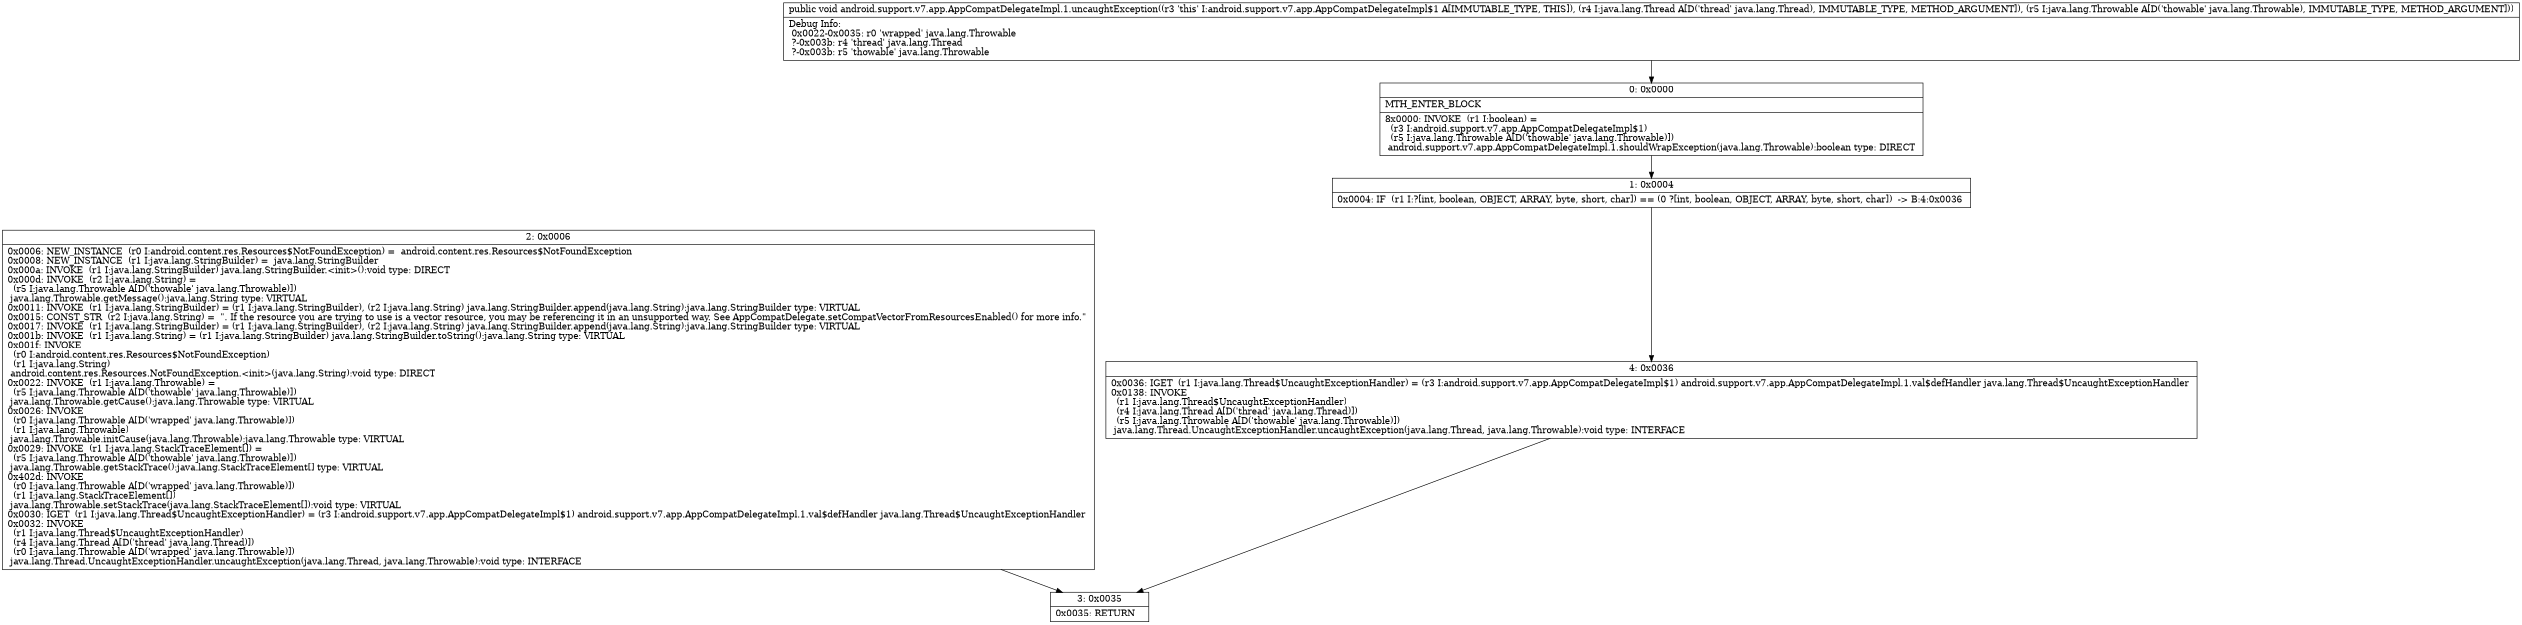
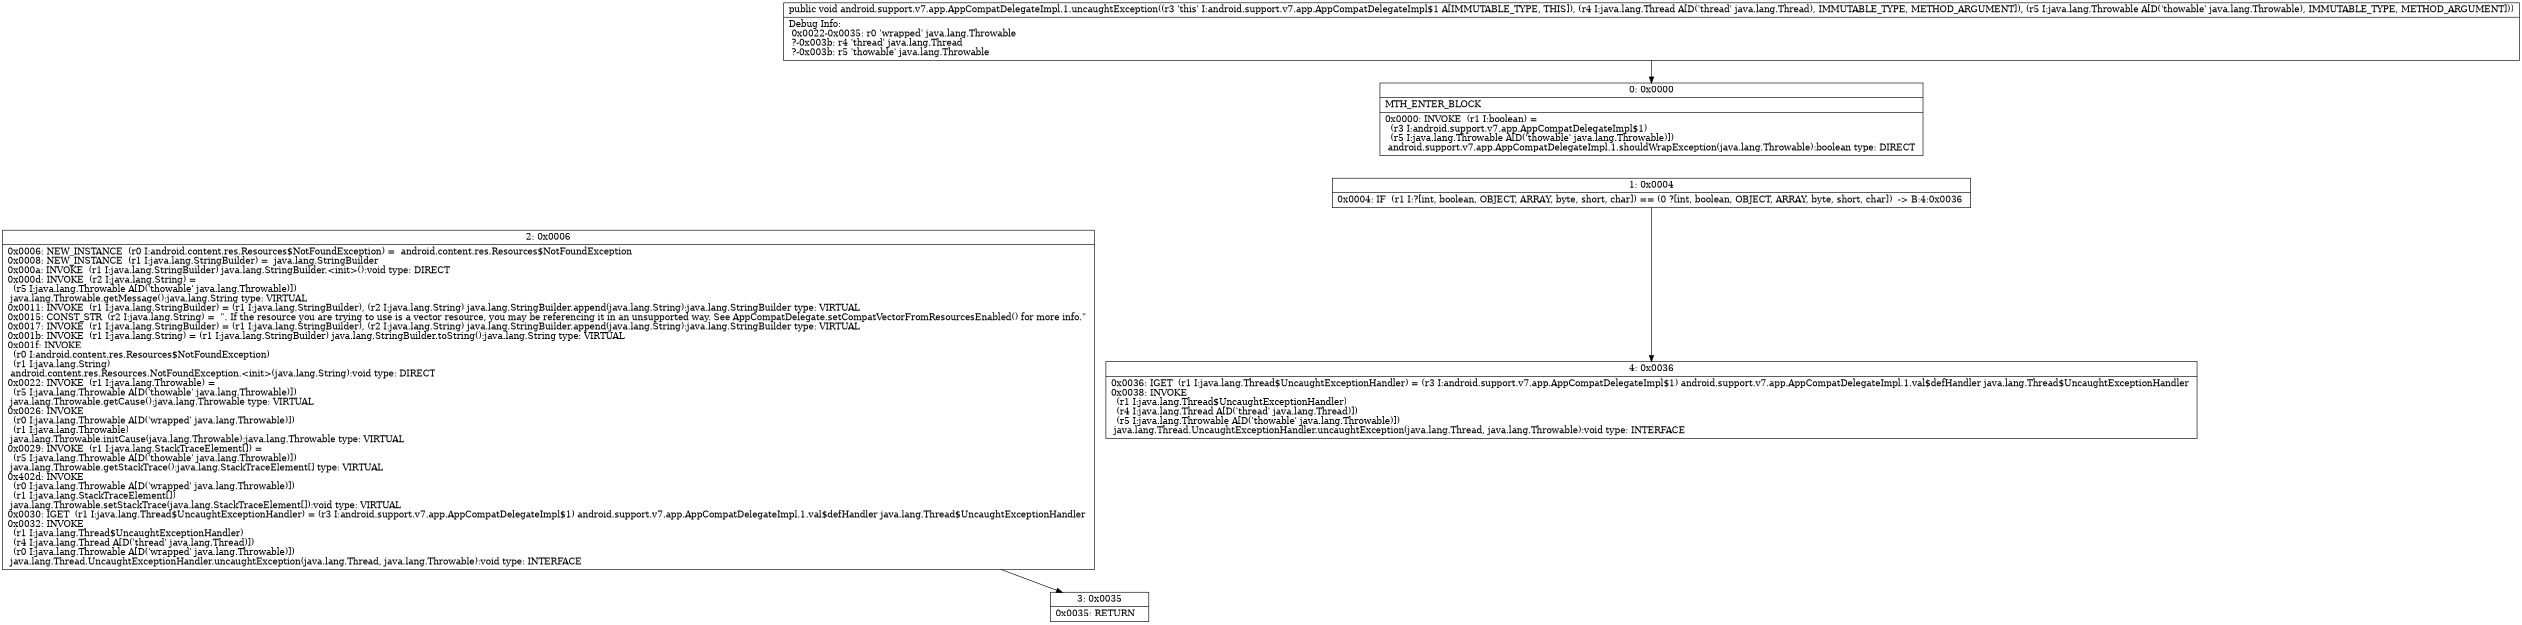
(1463, 120) -> (1463, 120)
(1651, 164) -> none
(1152, 393) -> (1152, 393)
(1347, 514) -> none
